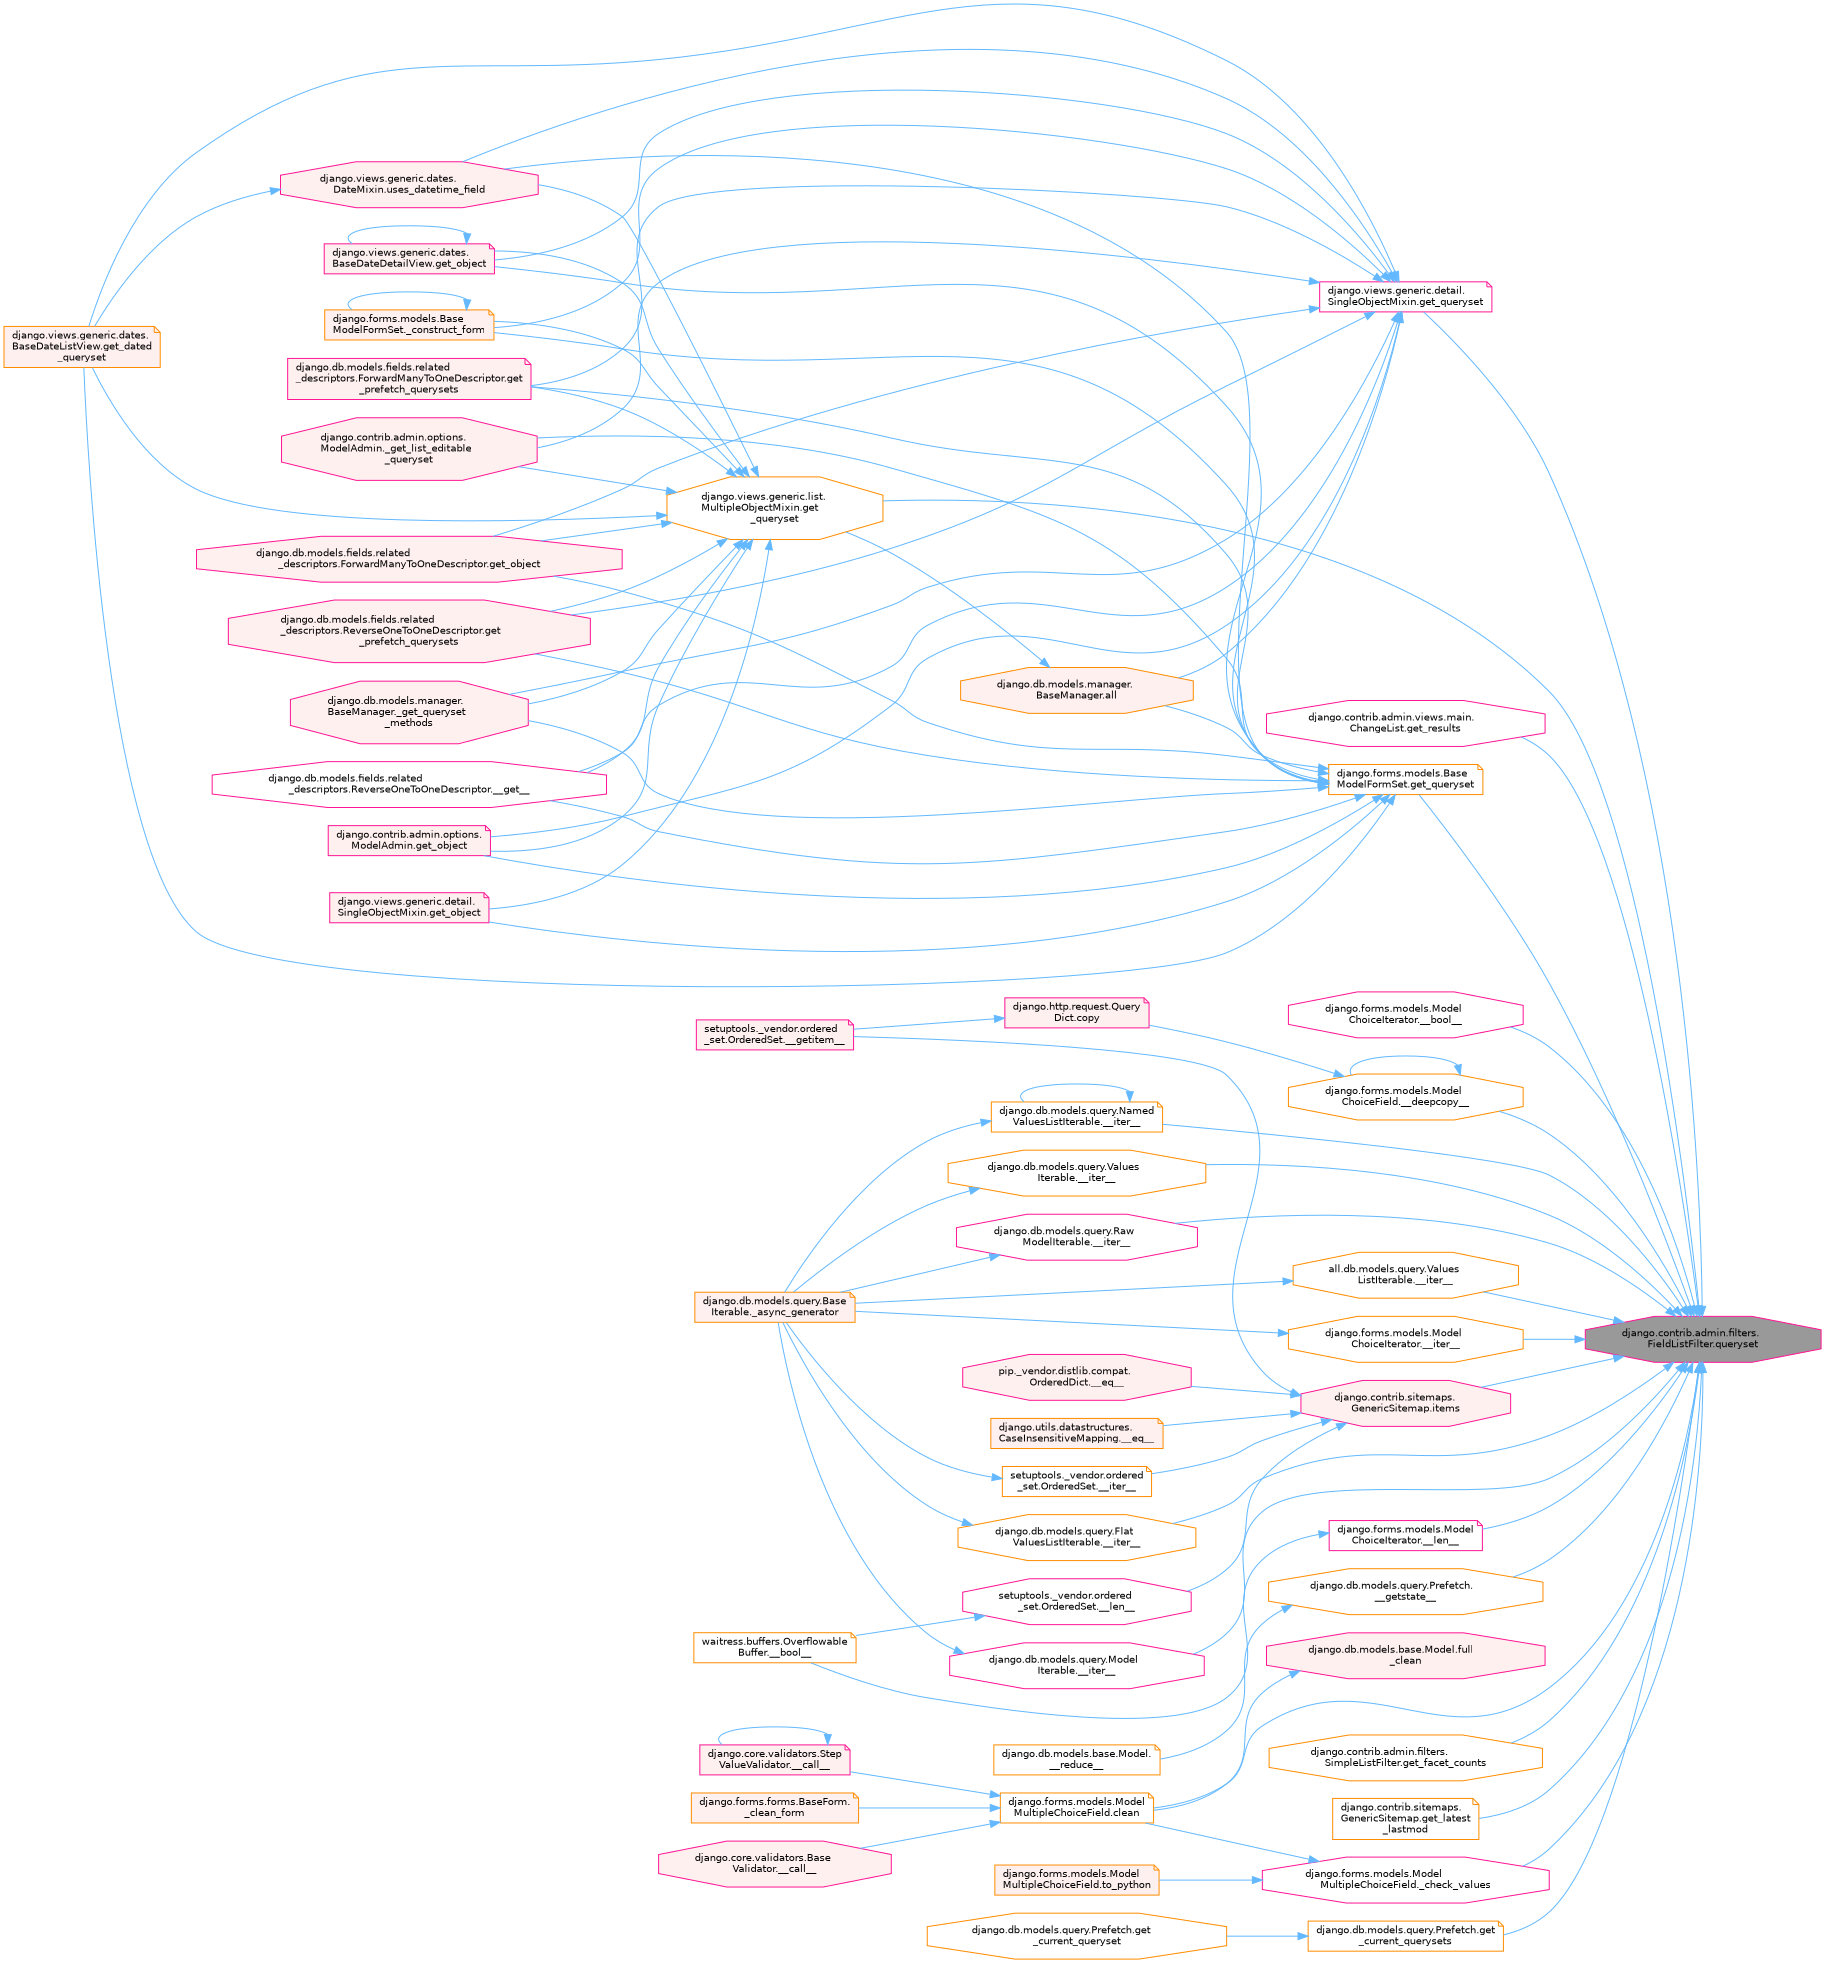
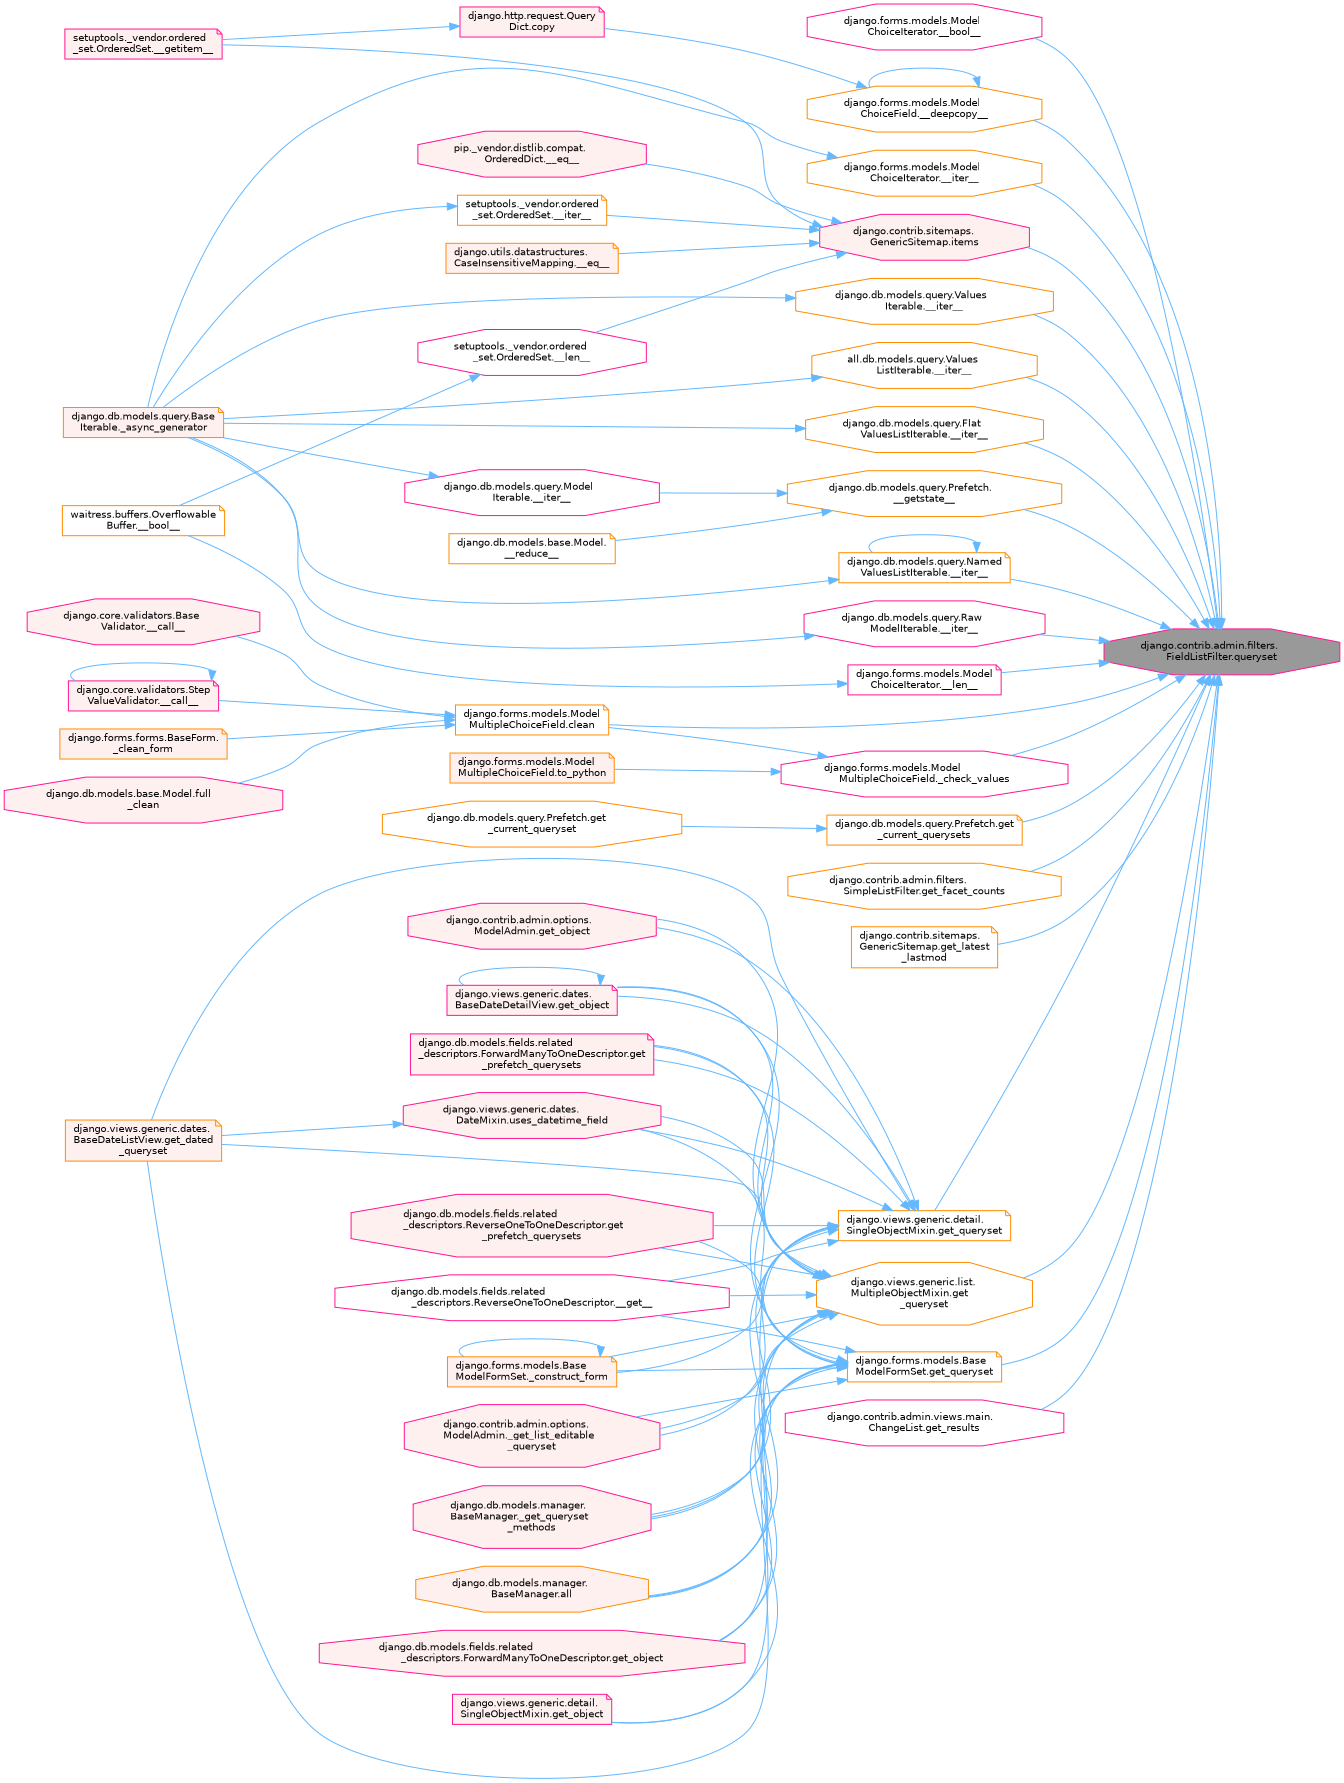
(1406, 297) -> (925, 1226)
(949, 589) -> (770, 1480)
(409, 841) -> (532, 926)
(936, 898) -> none
(1403, 1489) -> (718, 493)
(1245, 1734) -> (337, 738)
